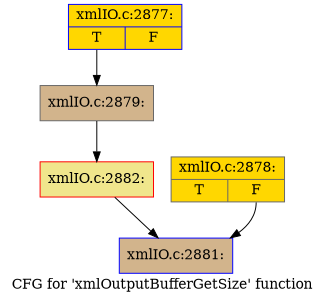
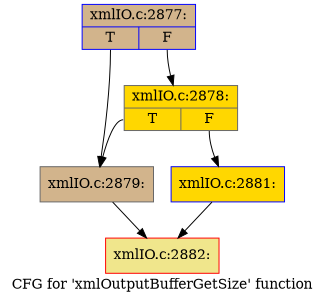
(125, 27) -> (139, 27)
none -> (168, 63)
none -> (110, 135)
(133, 214) -> (198, 216)
(176, 256) -> (228, 184)
